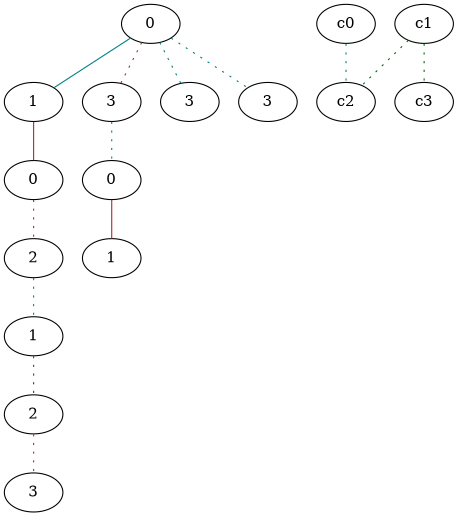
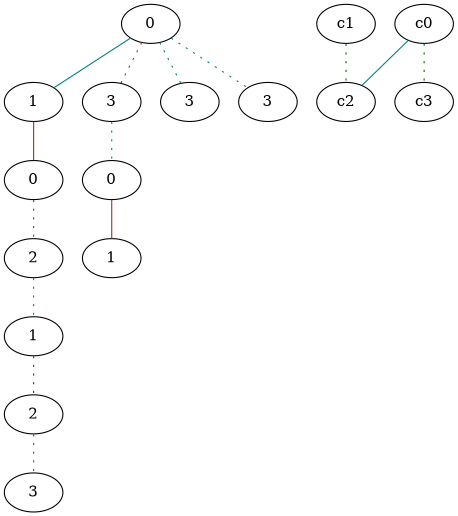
(346, 63) -> (385, 63)
(424, 63) -> (424, 63)
